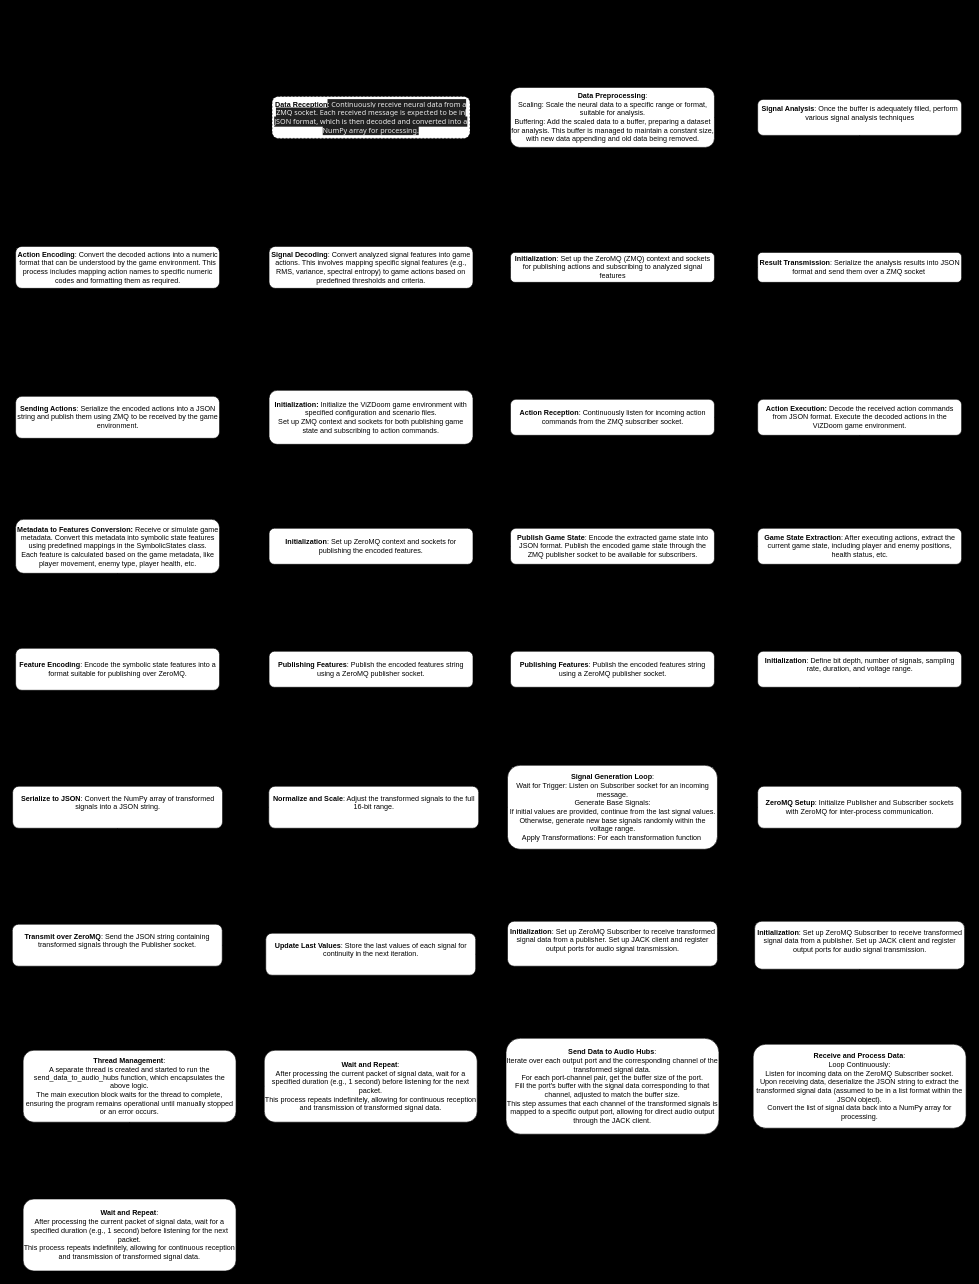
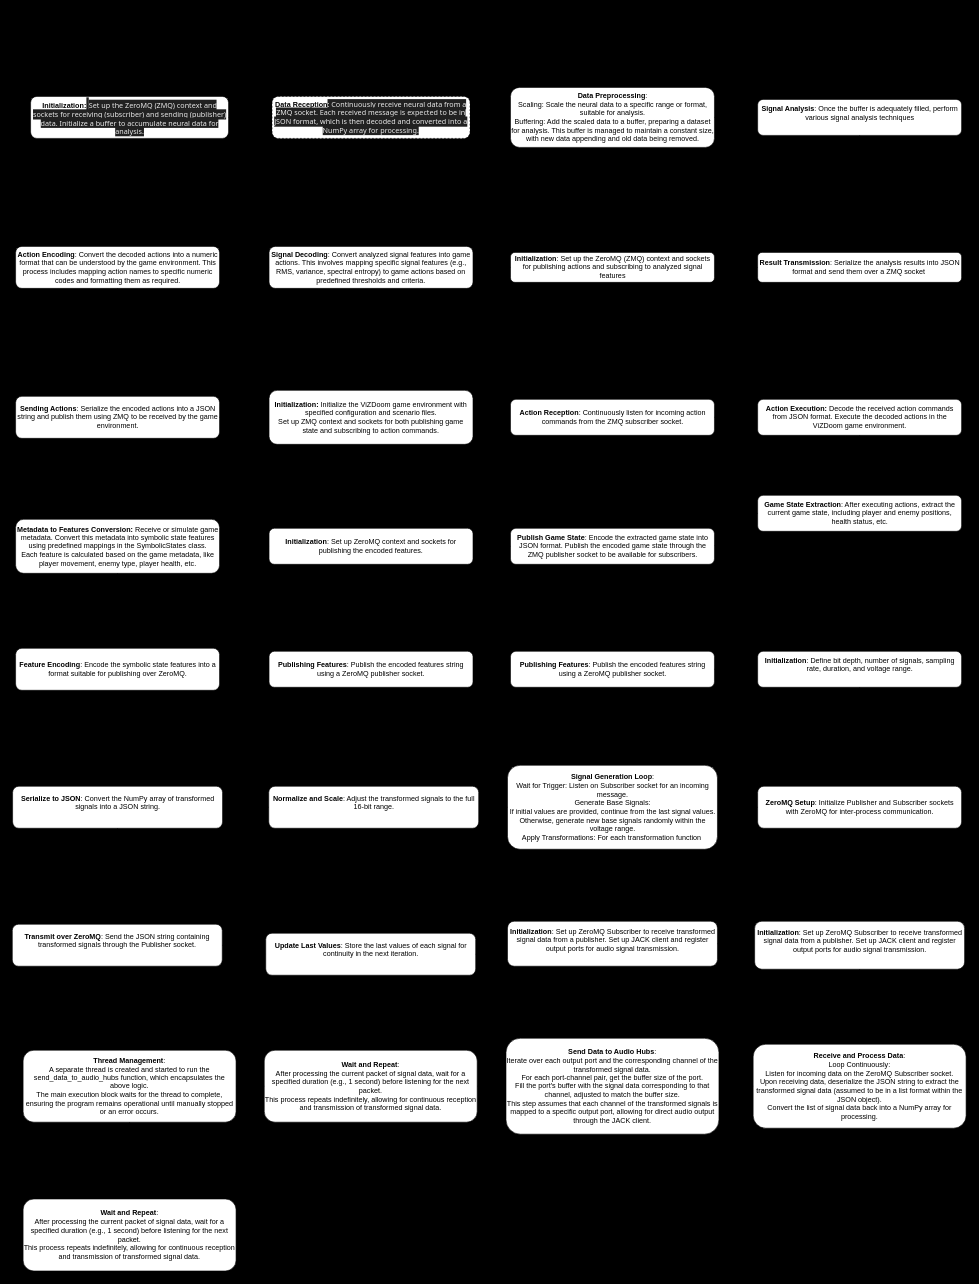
none -> (130, 117)
none -> (229, 117)
(860, 546) -> (860, 513)
